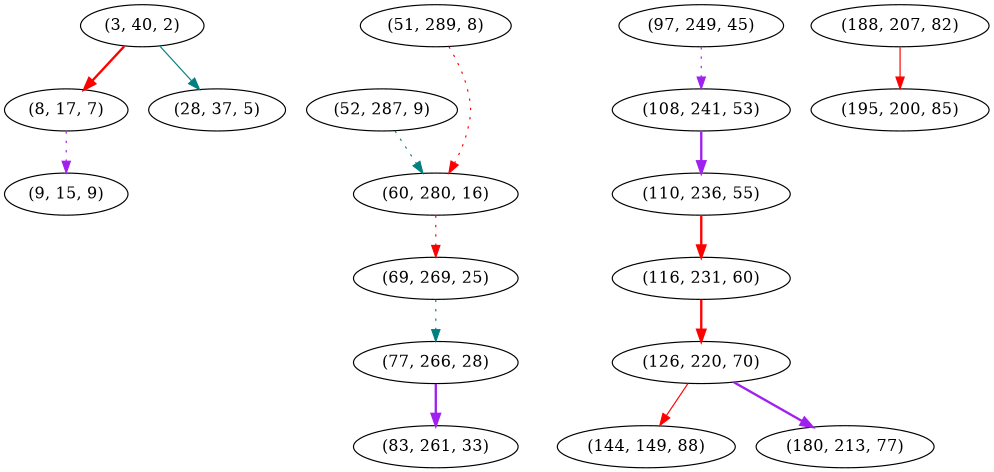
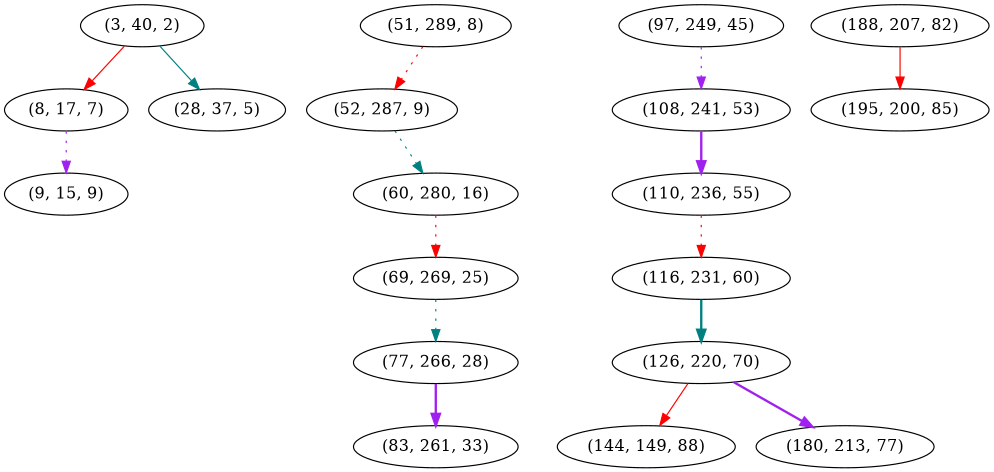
(108, 64) -> (108, 64)
(470, 104) -> (412, 63)
(701, 230) -> (701, 230)
(701, 315) -> (701, 315)
